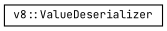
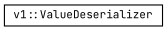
(83, 15) -> (83, 15)
